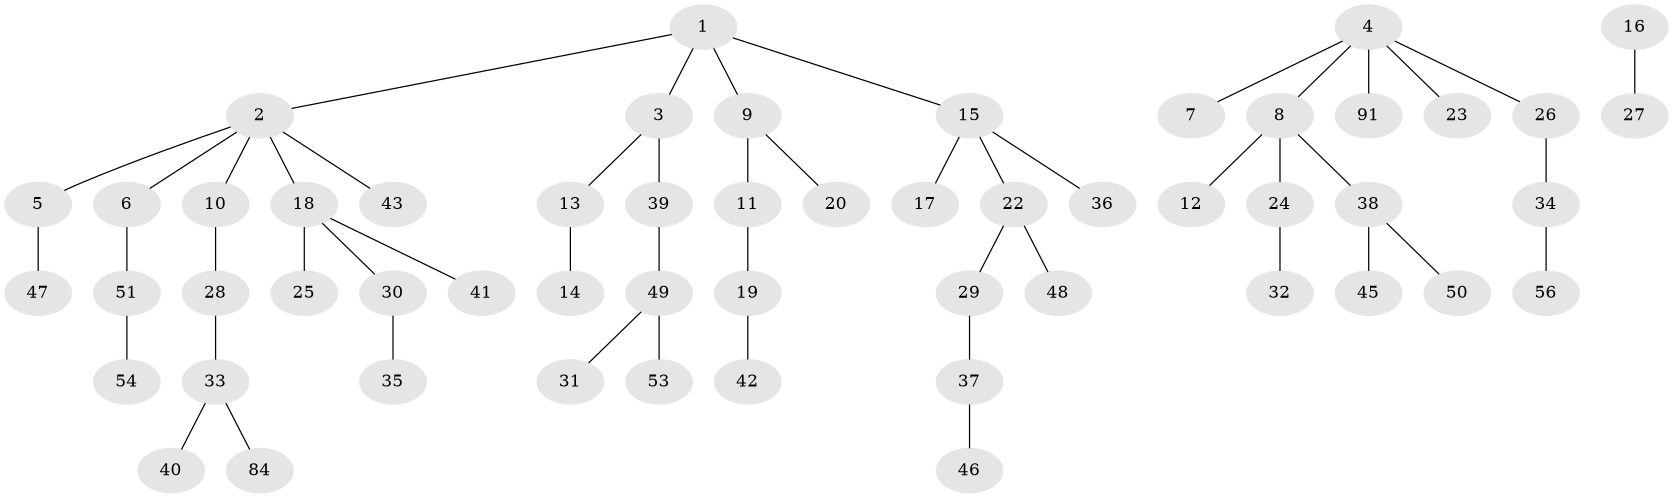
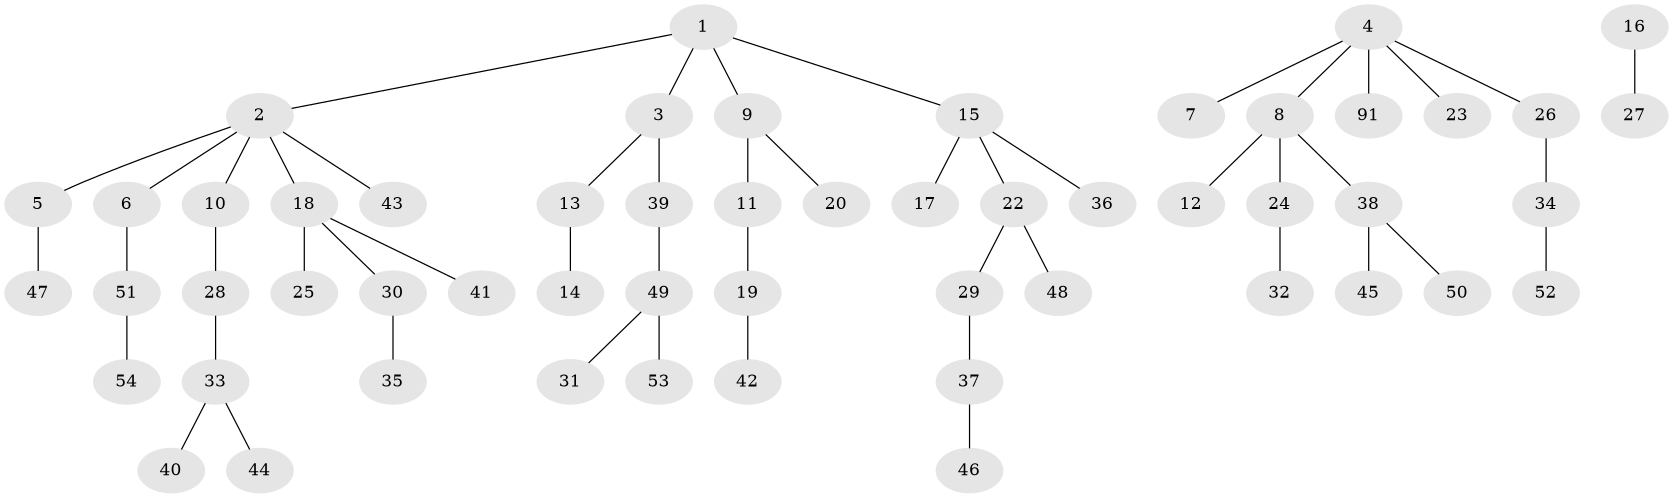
(1546, 293) -> (1546, 293)
(260, 471) -> (260, 471)
